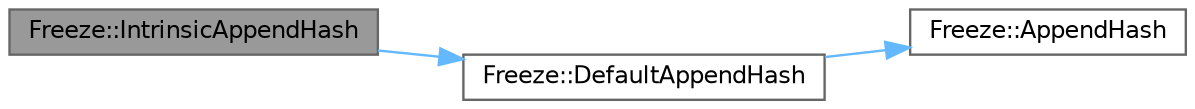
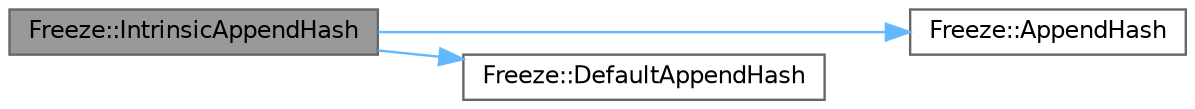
(855, 54) -> (632, 32)
